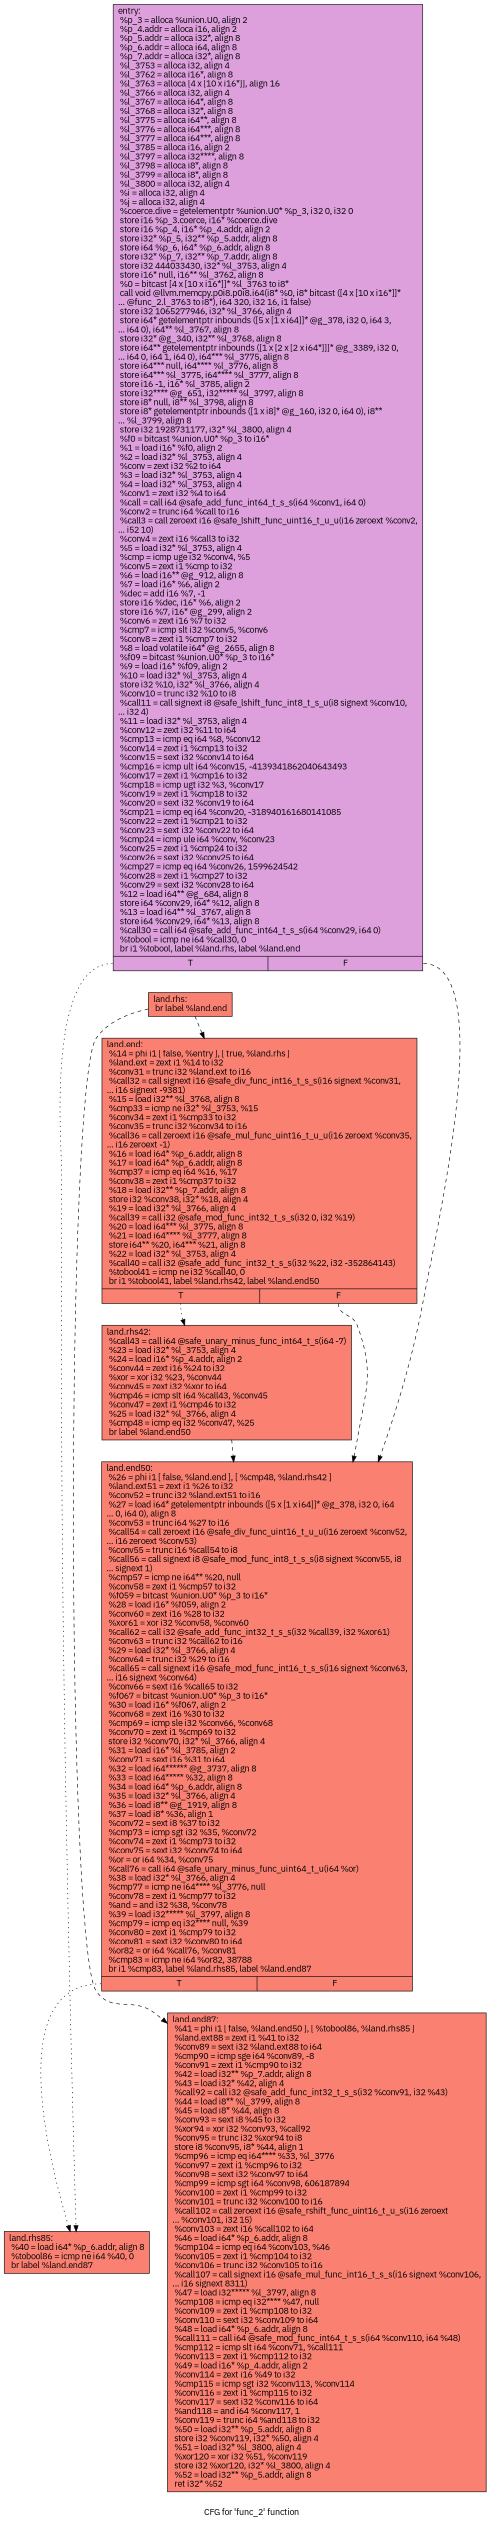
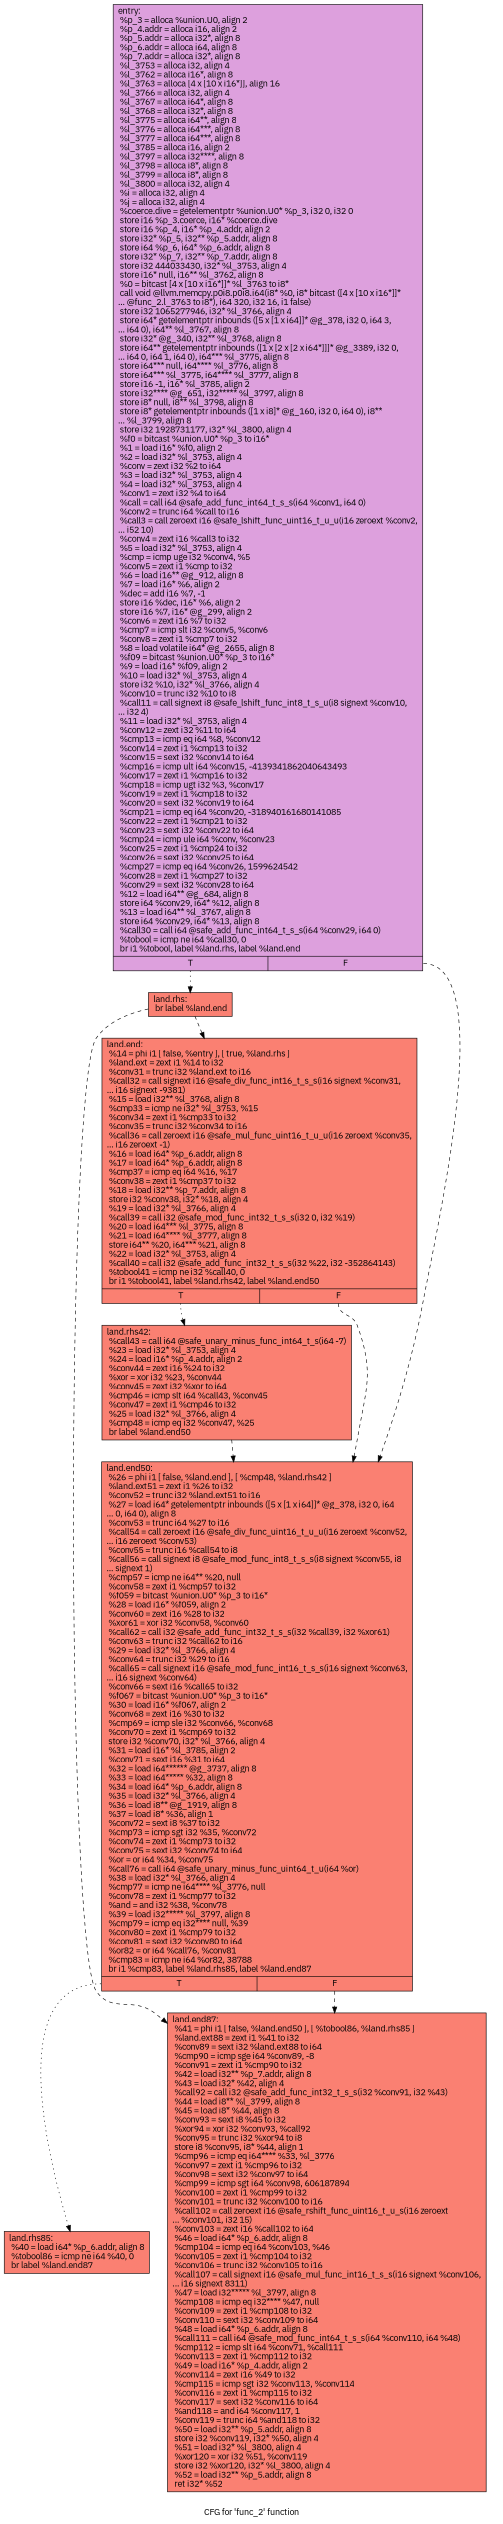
(63, 1584) -> (190, 979)
none -> (335, 1999)
